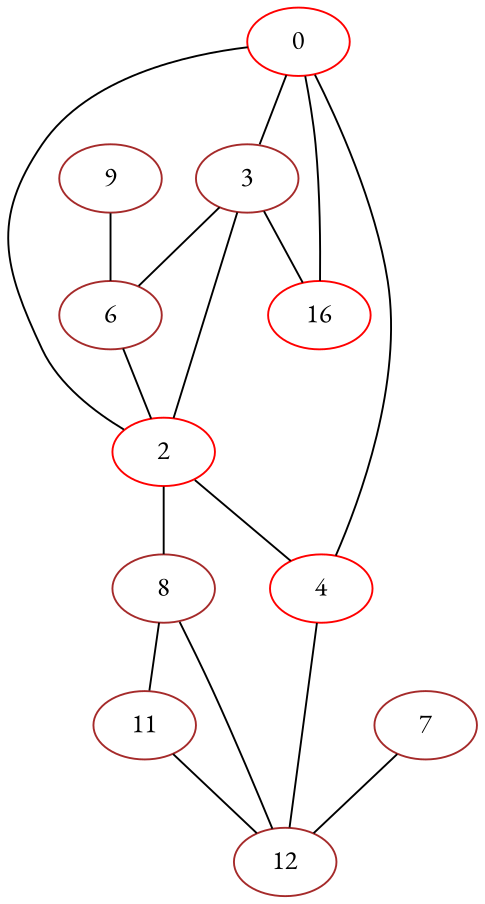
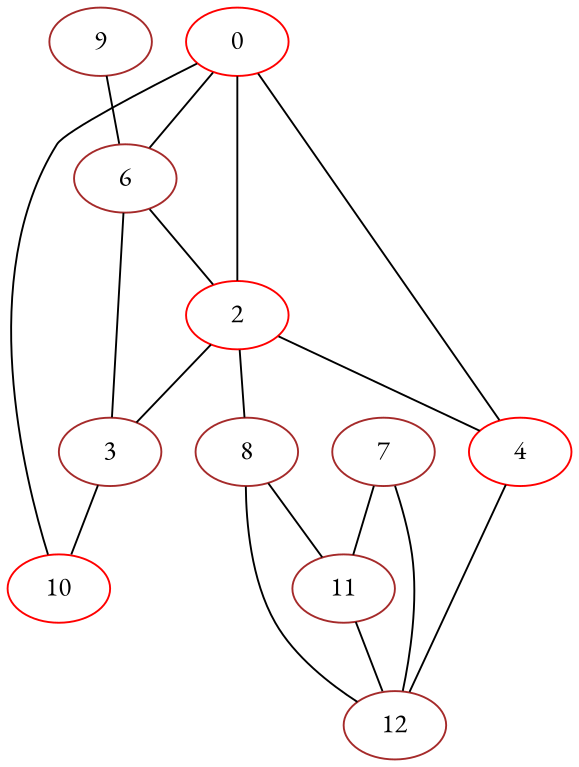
(273, 110) -> (181, 110)
(319, 315) -> (59, 589)
none -> (364, 520)
